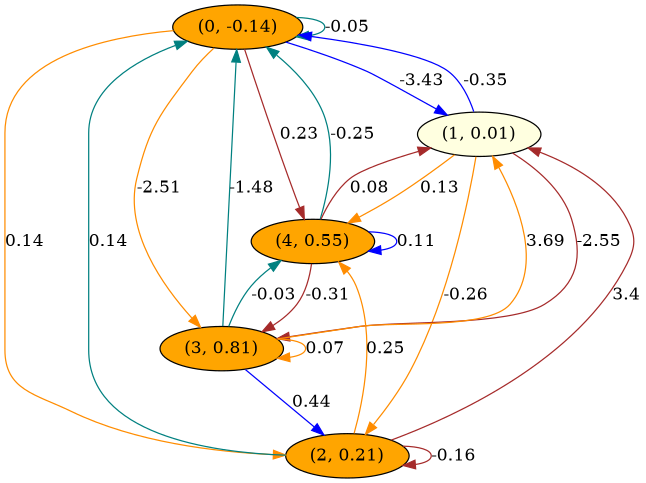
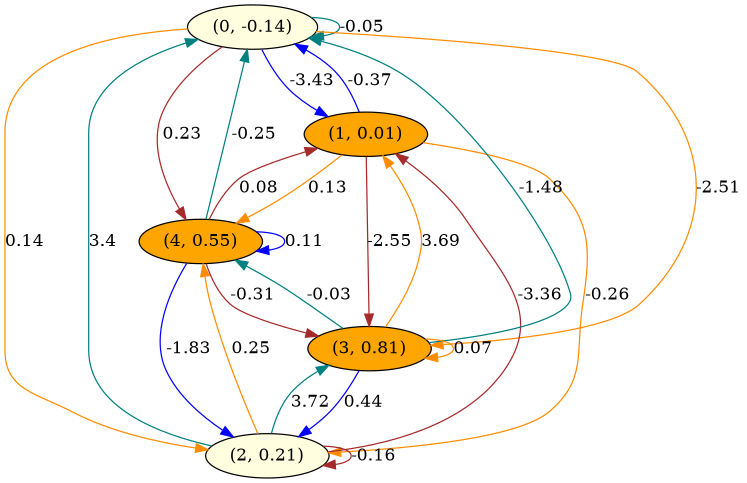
(238, 27) -> (253, 27)
(486, 81) -> (370, 81)
(479, 134) -> (366, 134)
(108, 241) -> (103, 241)
(626, 295) -> (540, 295)
none -> (162, 356)
none -> (288, 397)
(347, 456) -> (267, 456)
